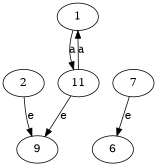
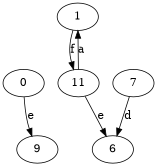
(72, 50) -> (72, 50)
(24, 83) -> (24, 83)
(60, 113) -> (94, 113)
(128, 116) -> (128, 116)
